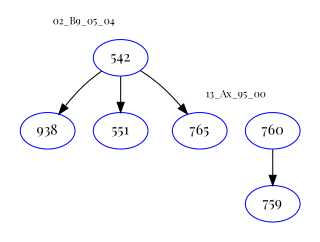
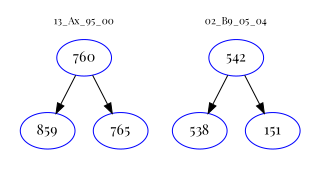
(171, 95) -> (100, 90)
(48, 131) -> (200, 131)
(121, 131) -> (273, 131)
(273, 204) -> (48, 131)
